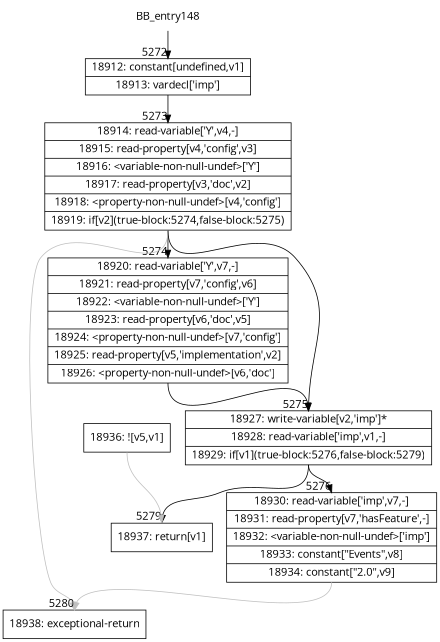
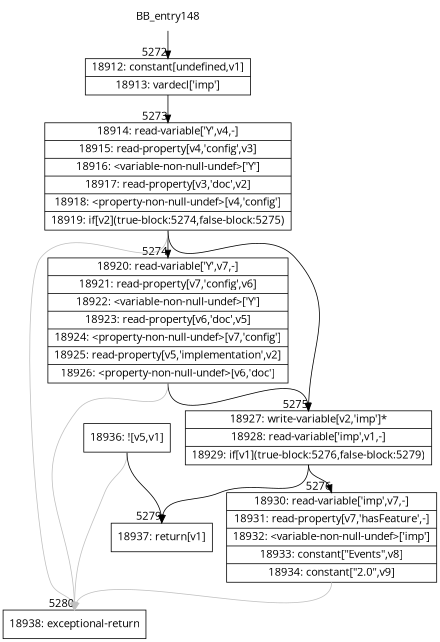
none -> (56, 452)
(142, 485) -> (142, 485)
none -> (92, 524)
